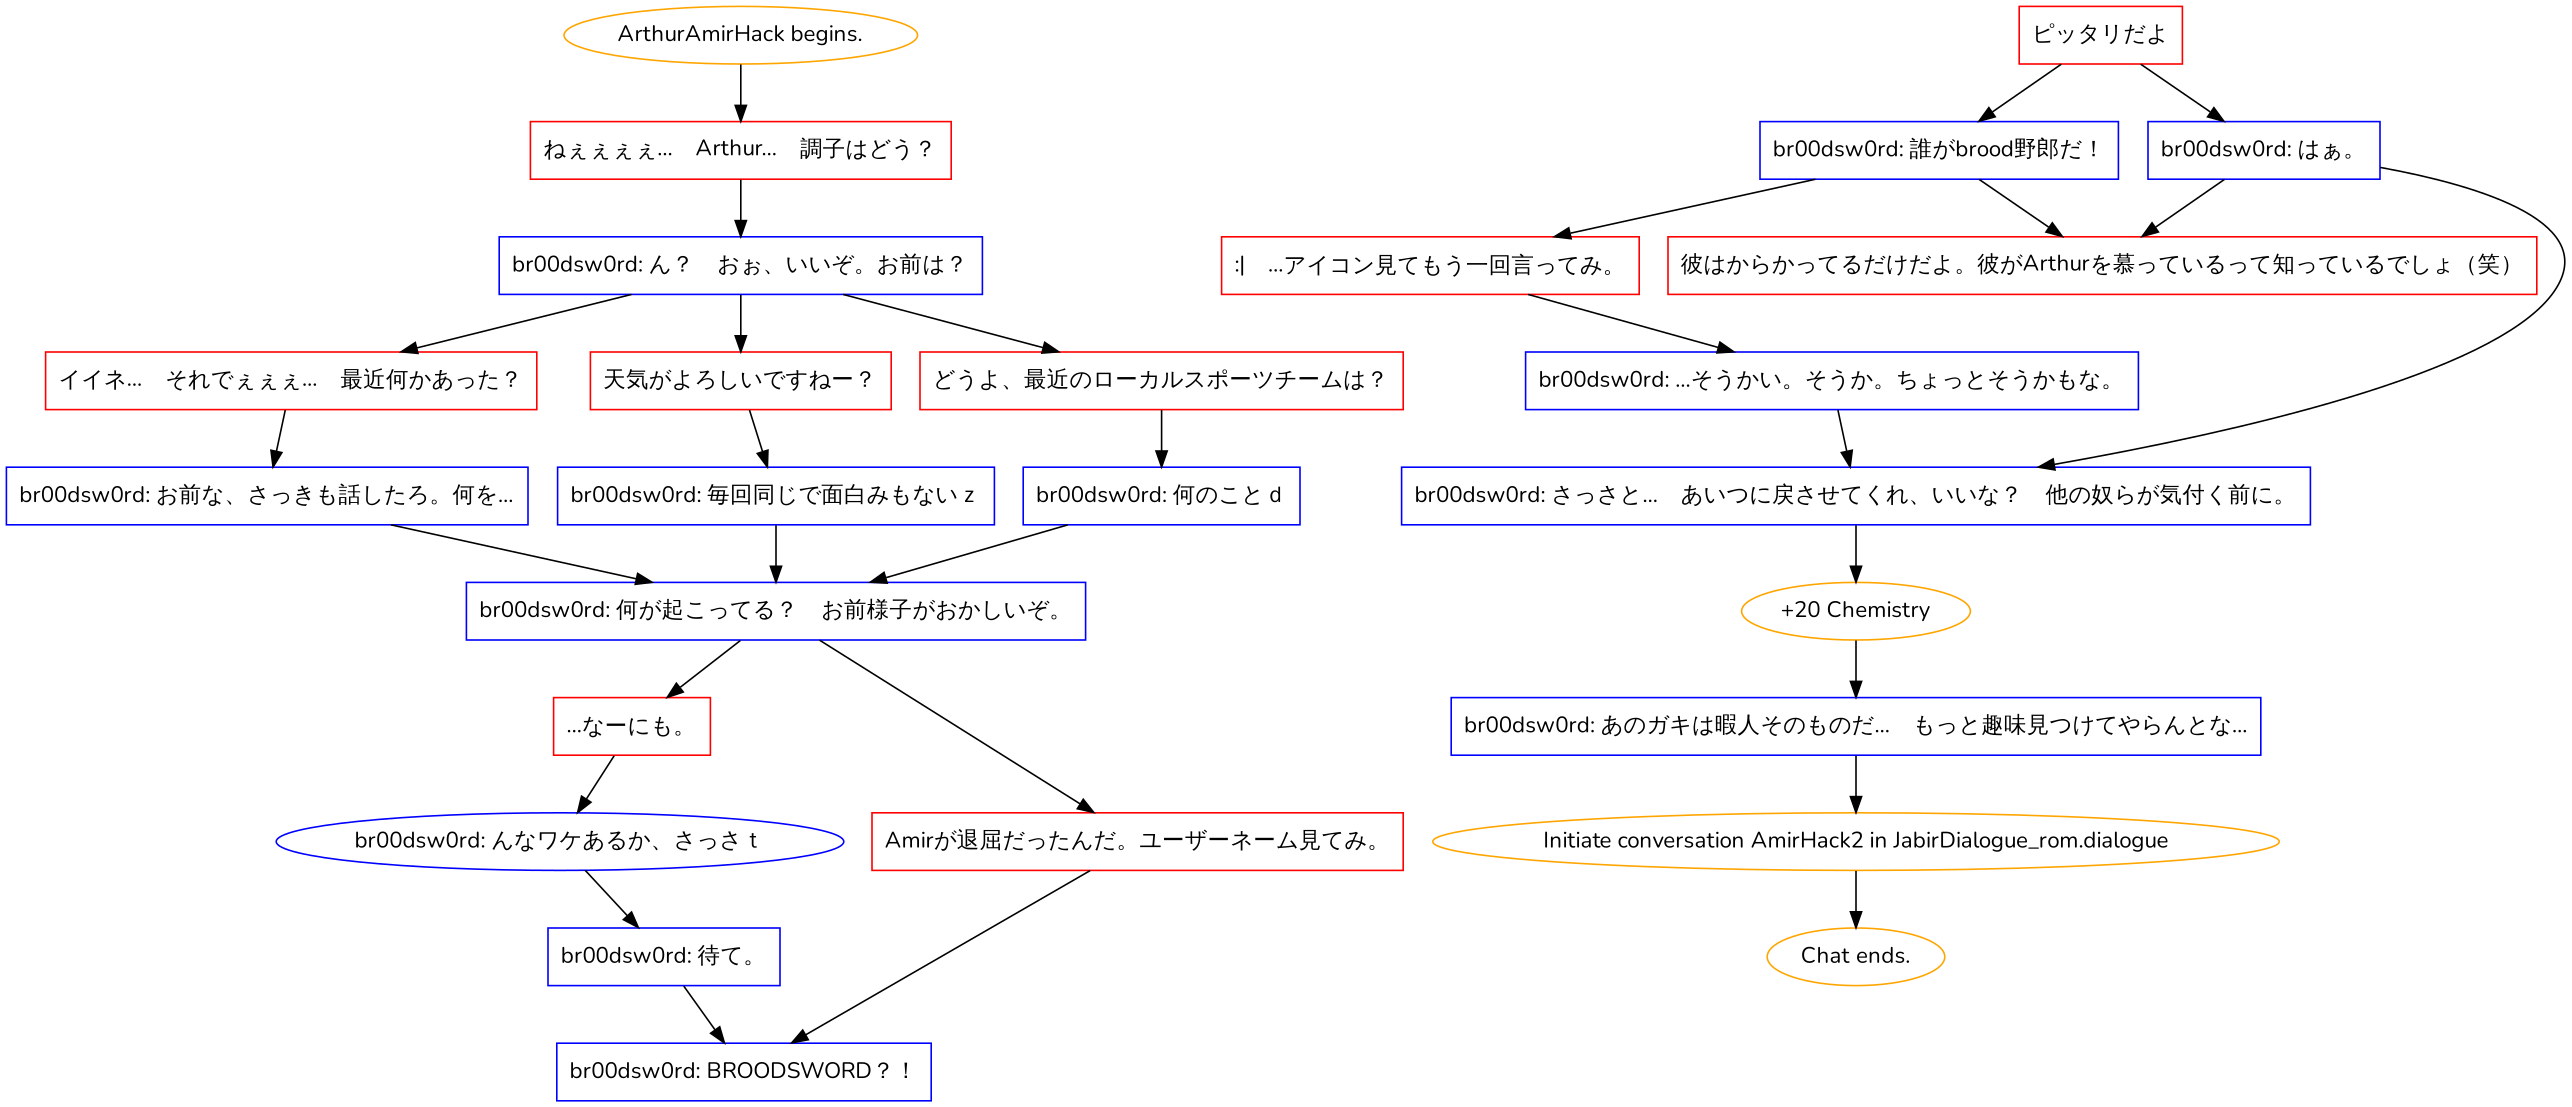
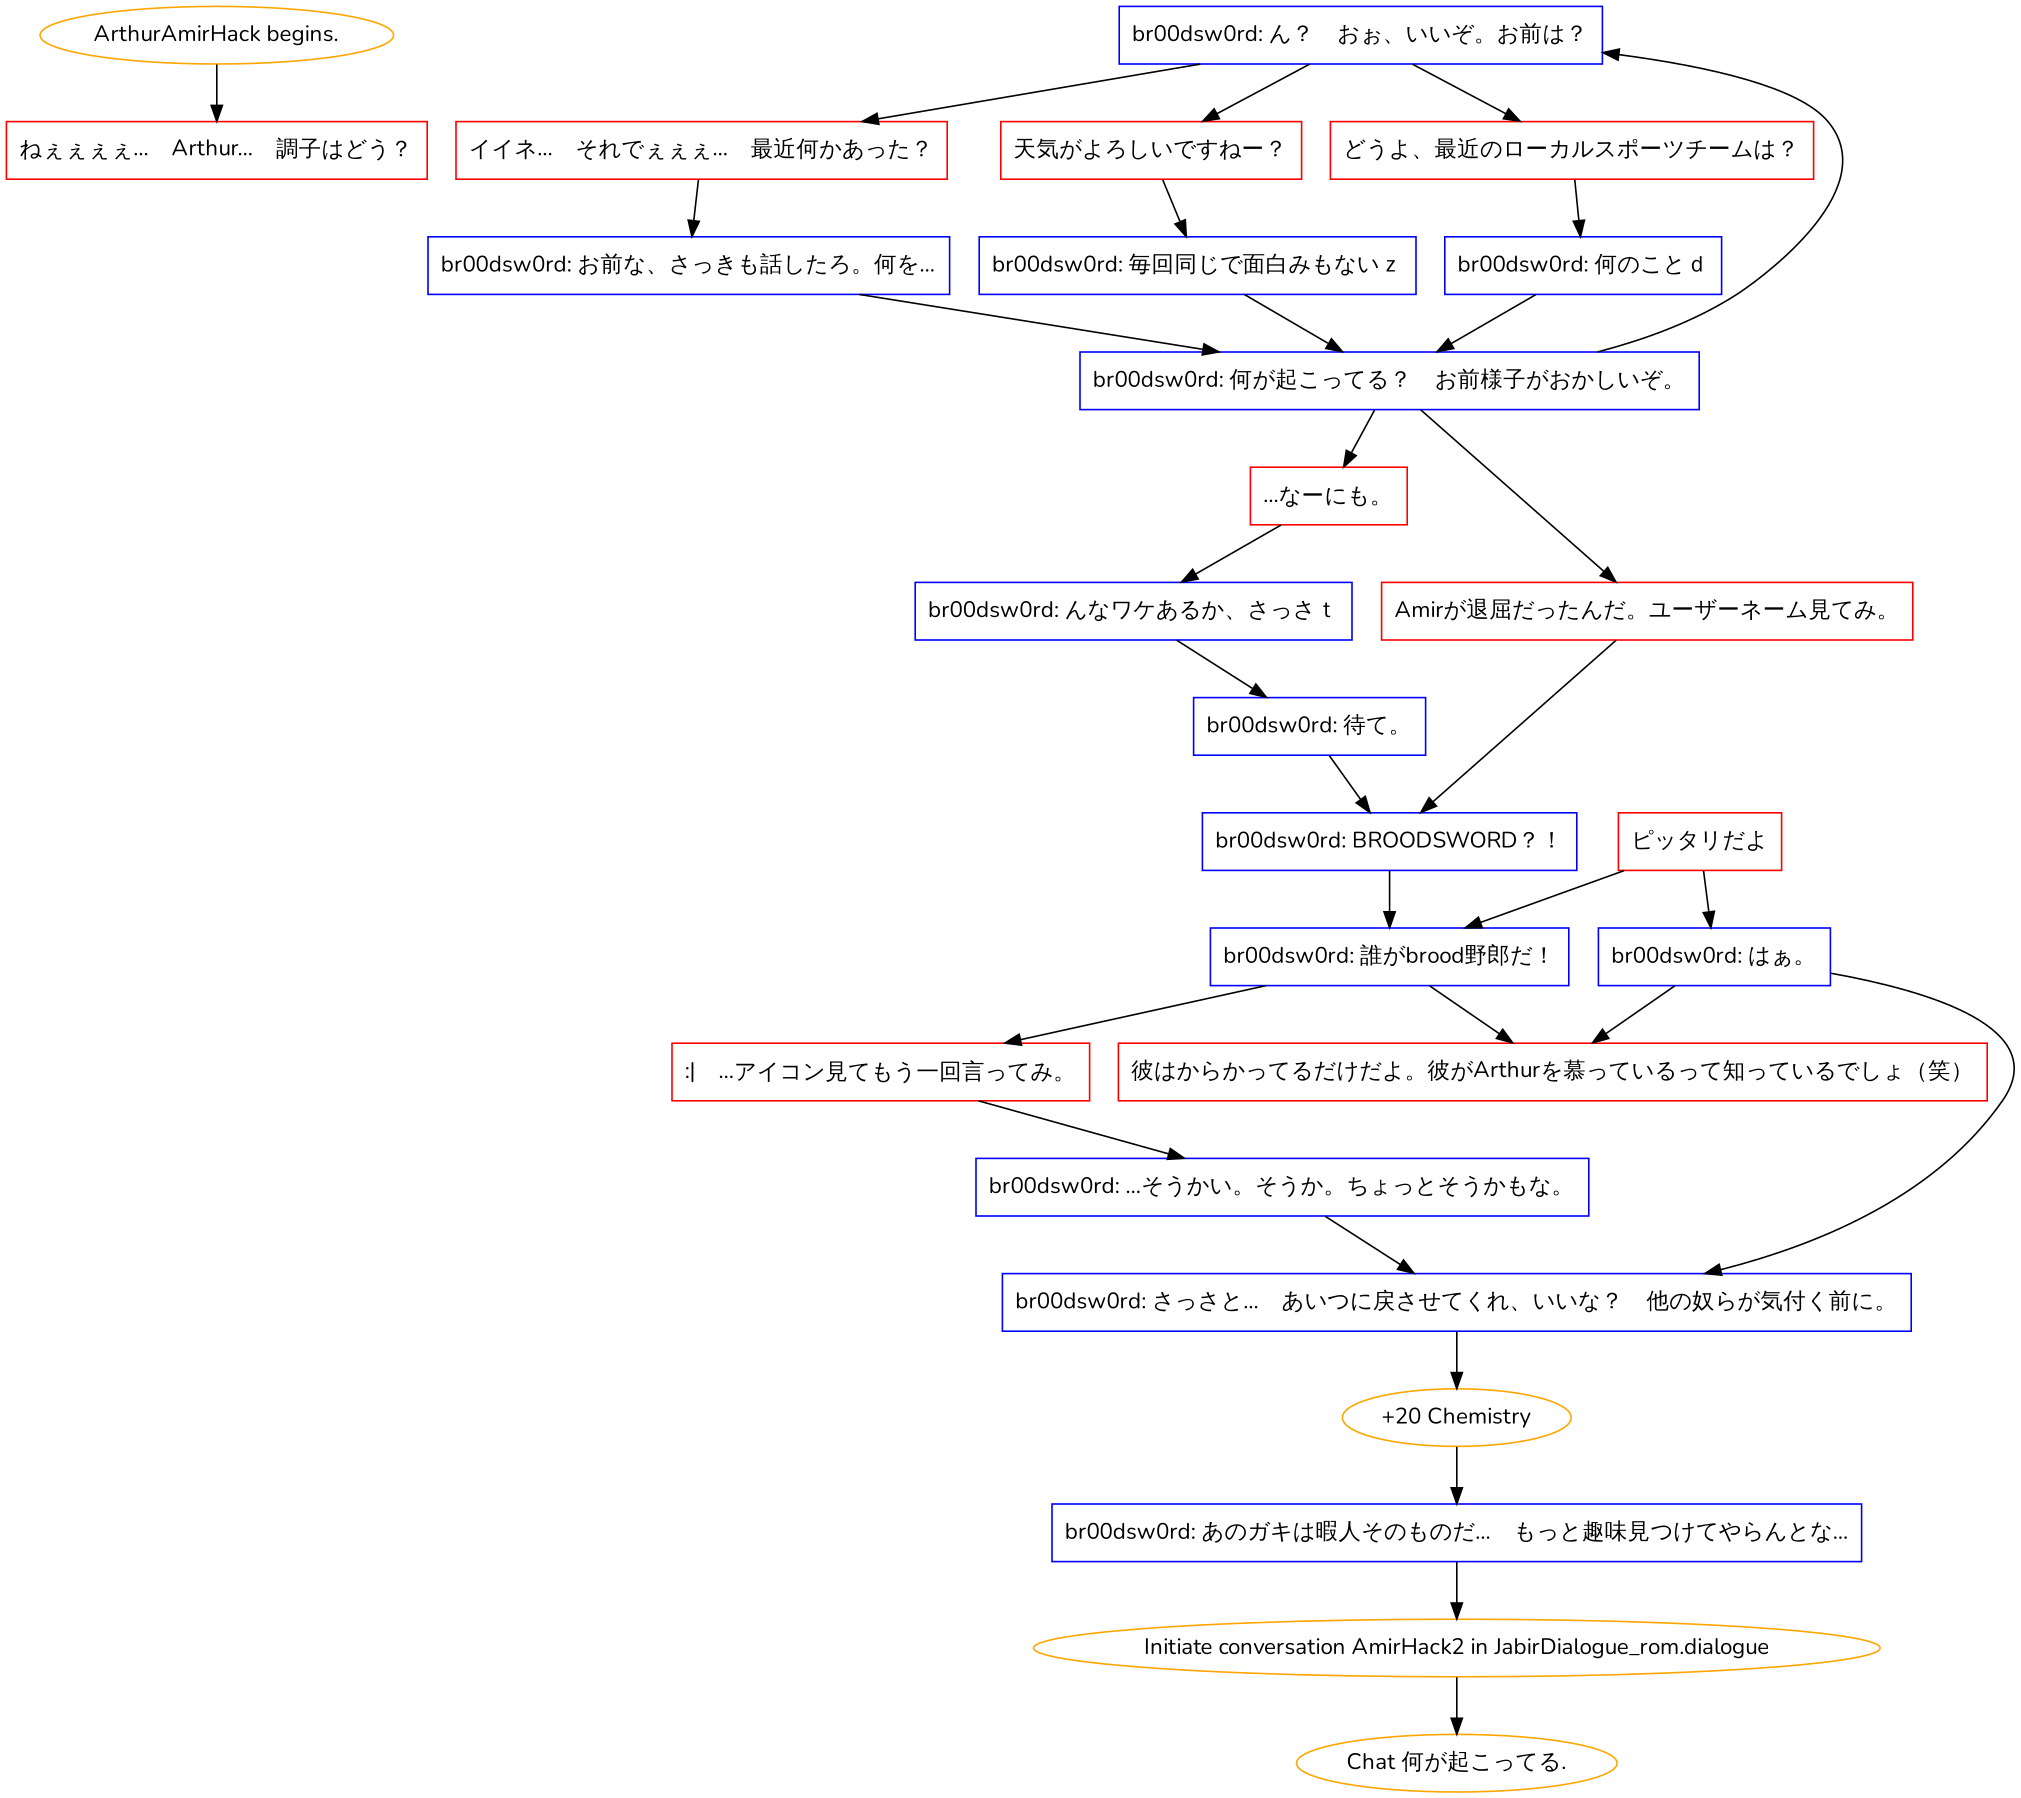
(741, 200) -> (1835, 190)
(560, 842) -> (1134, 611)
none -> (1390, 891)
(1856, 957) -> (1457, 1763)
